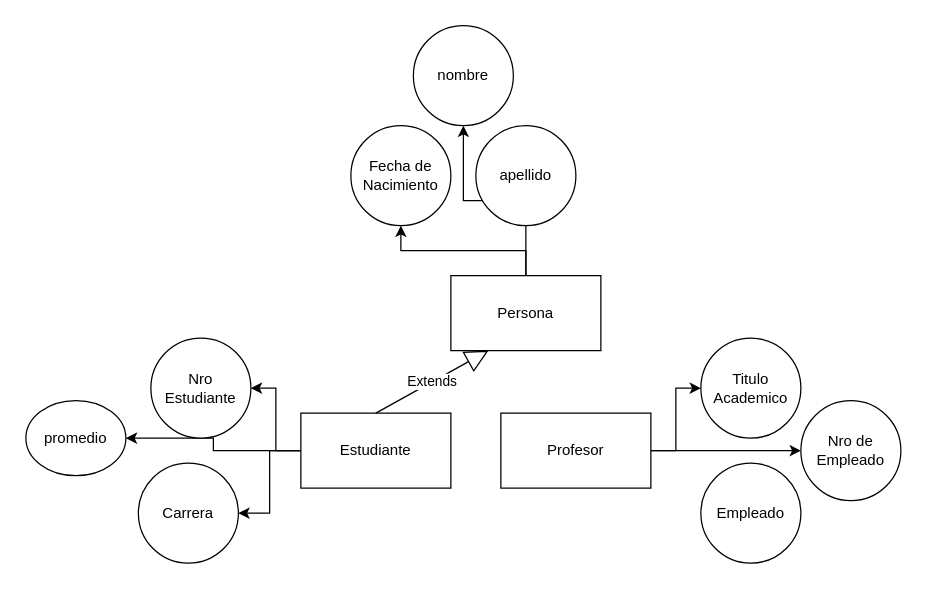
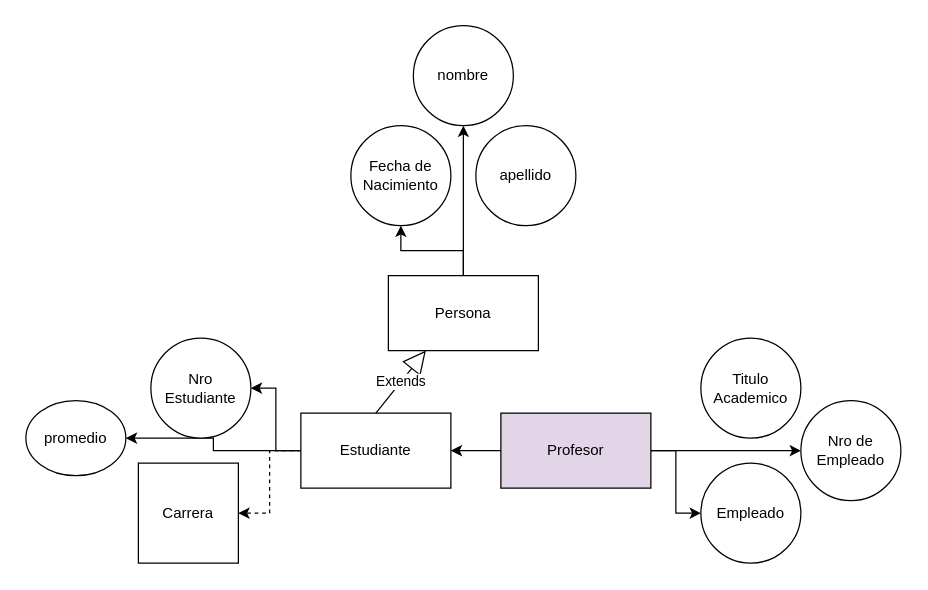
(526, 313) -> (463, 313)
(676, 409) -> (480, 451)
(576, 451) -> (576, 451)
none -> (676, 491)
(269, 492) -> (269, 492)
(188, 513) -> (188, 513)
